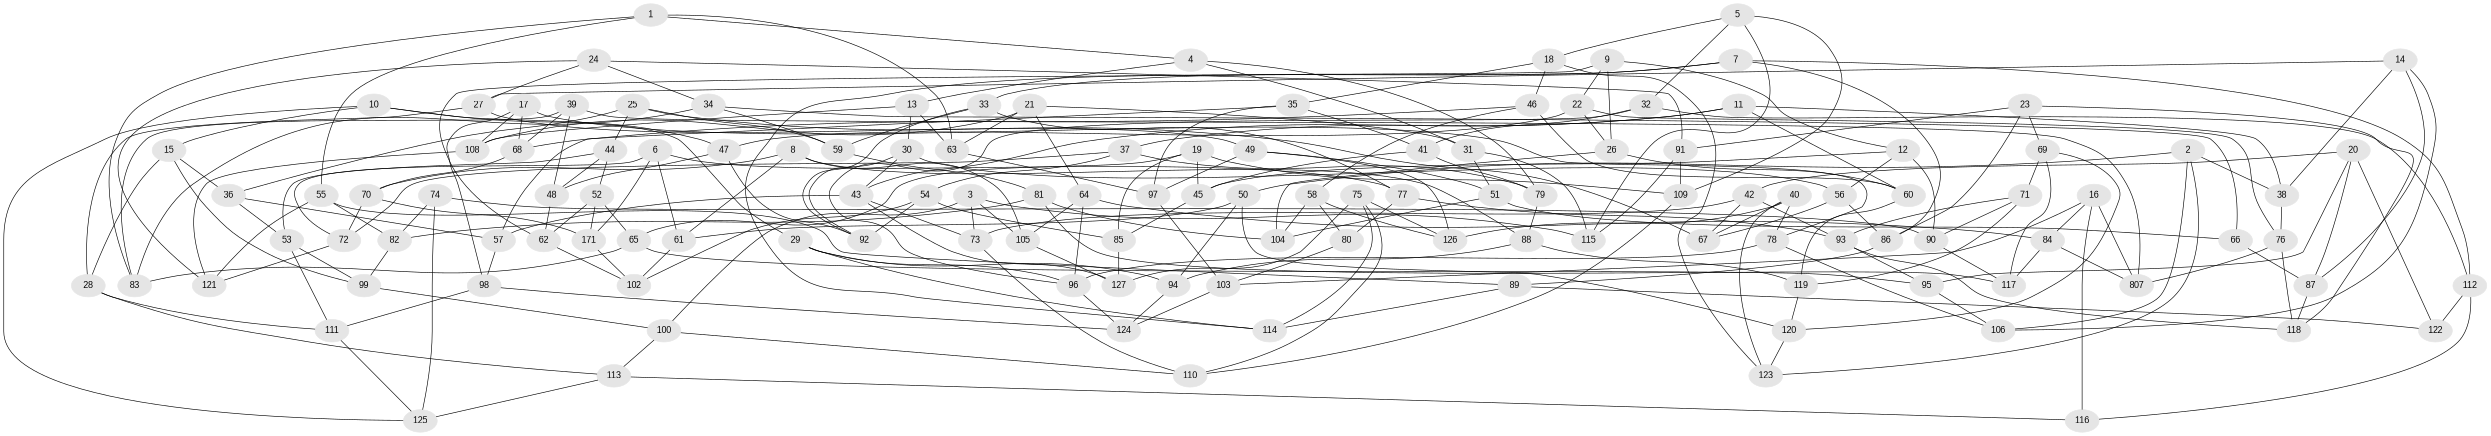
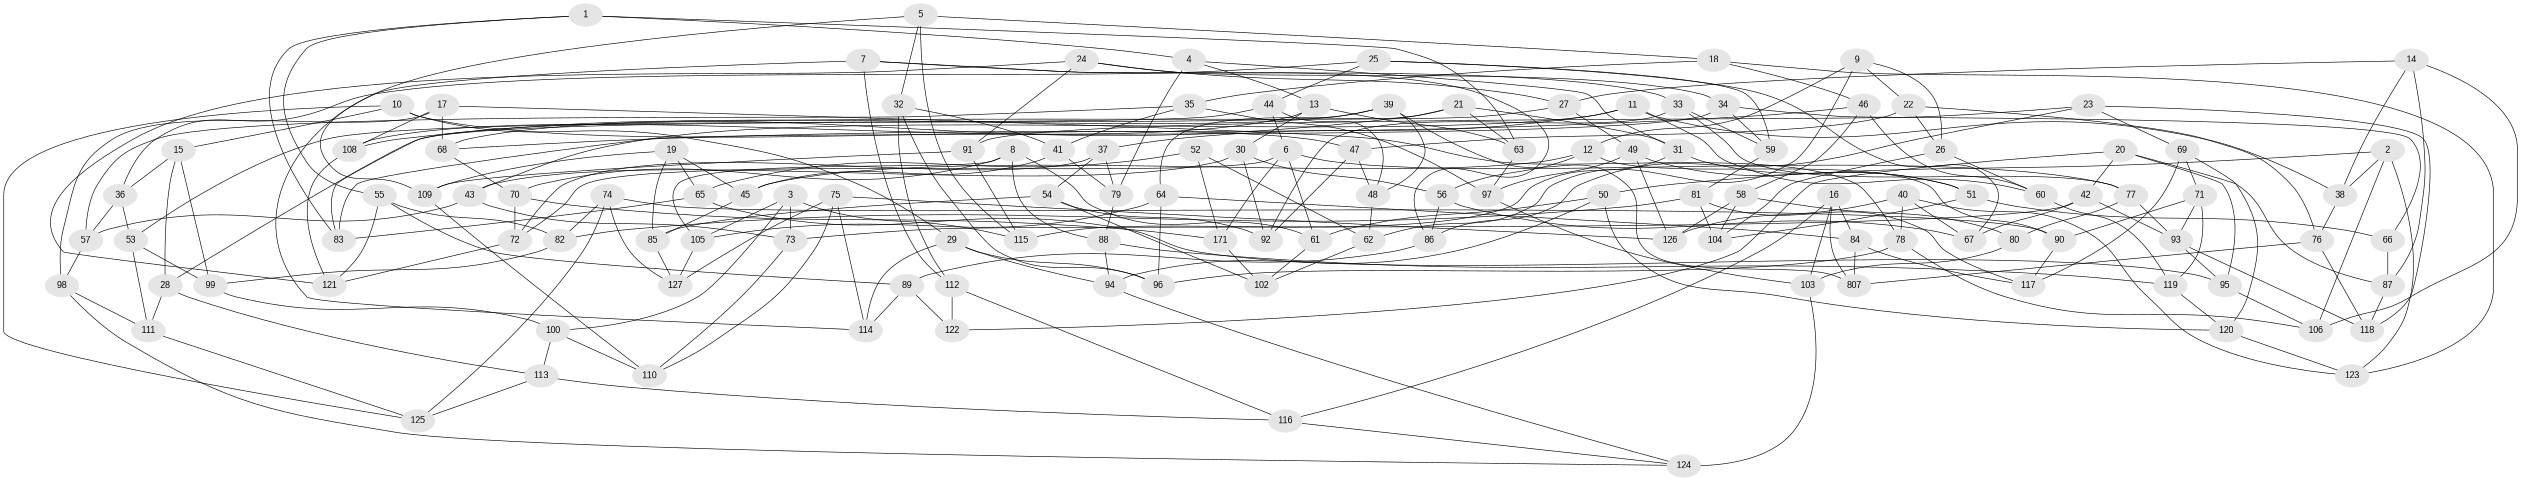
(604, 173) -> (1277, 128)
(969, 257) -> (628, 249)
(1096, 306) -> (1485, 443)
